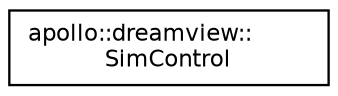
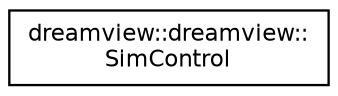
(169, 48) -> (169, 48)
